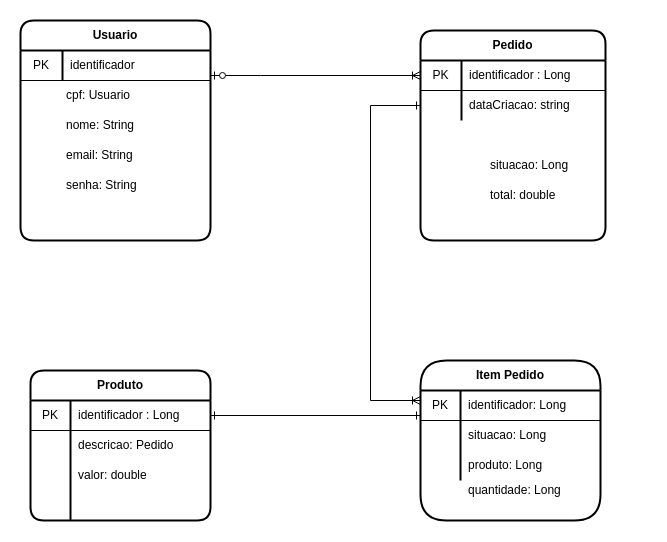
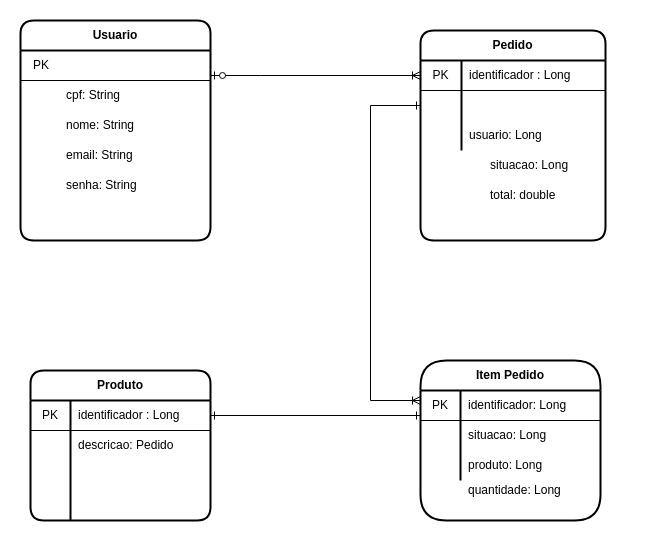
(137, 66) -> none
(102, 96) -> (99, 96)
(534, 106) -> none
none -> (534, 136)
(141, 476) -> none
